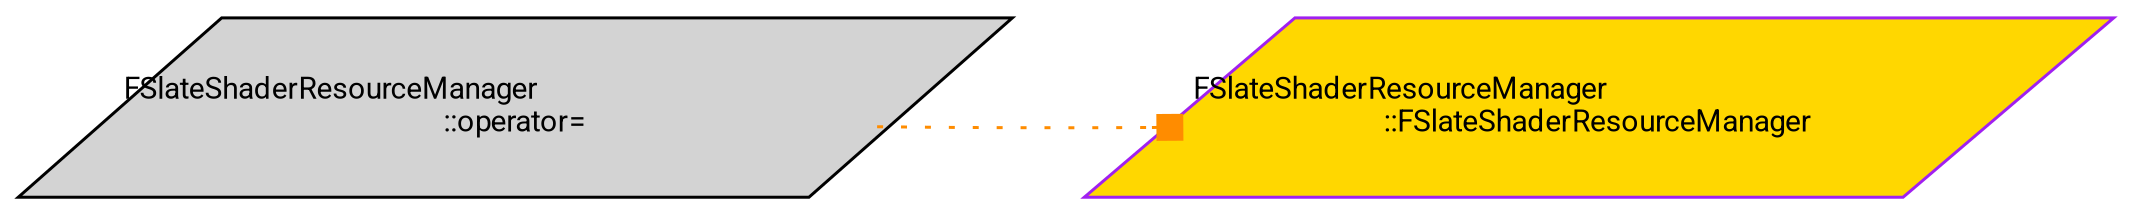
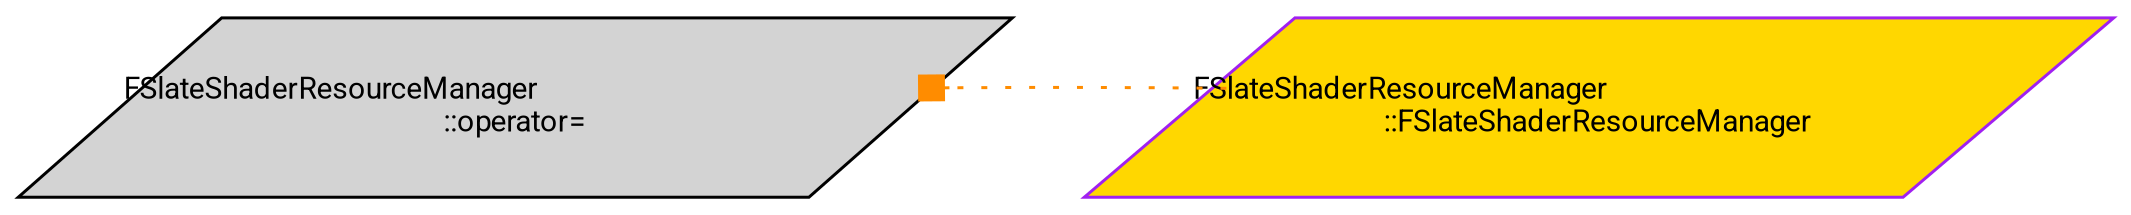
(1014, 128) -> (1088, 87)
